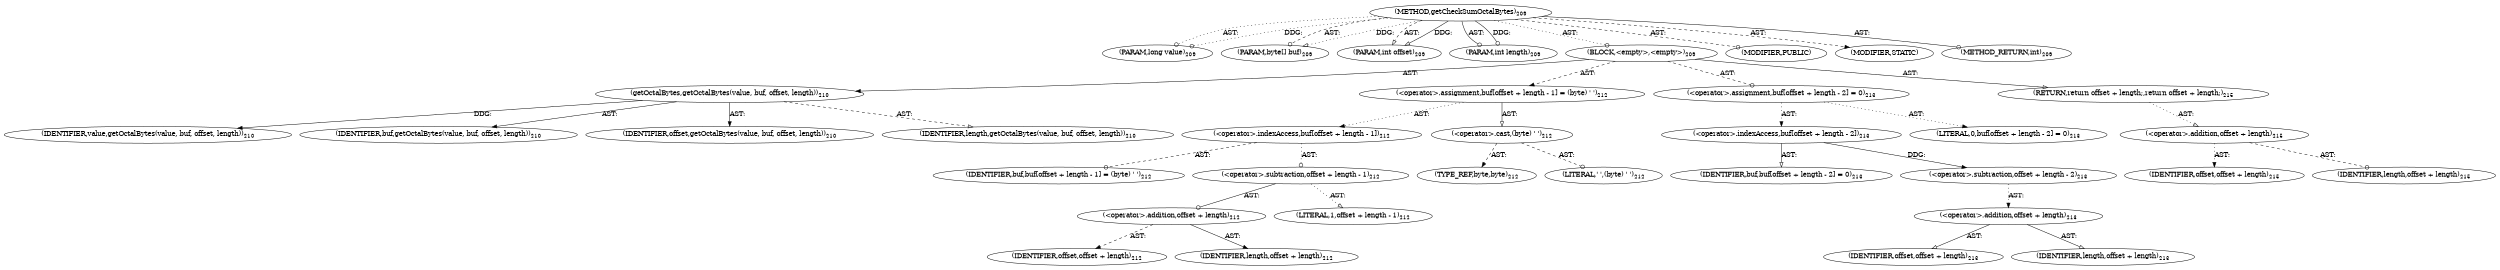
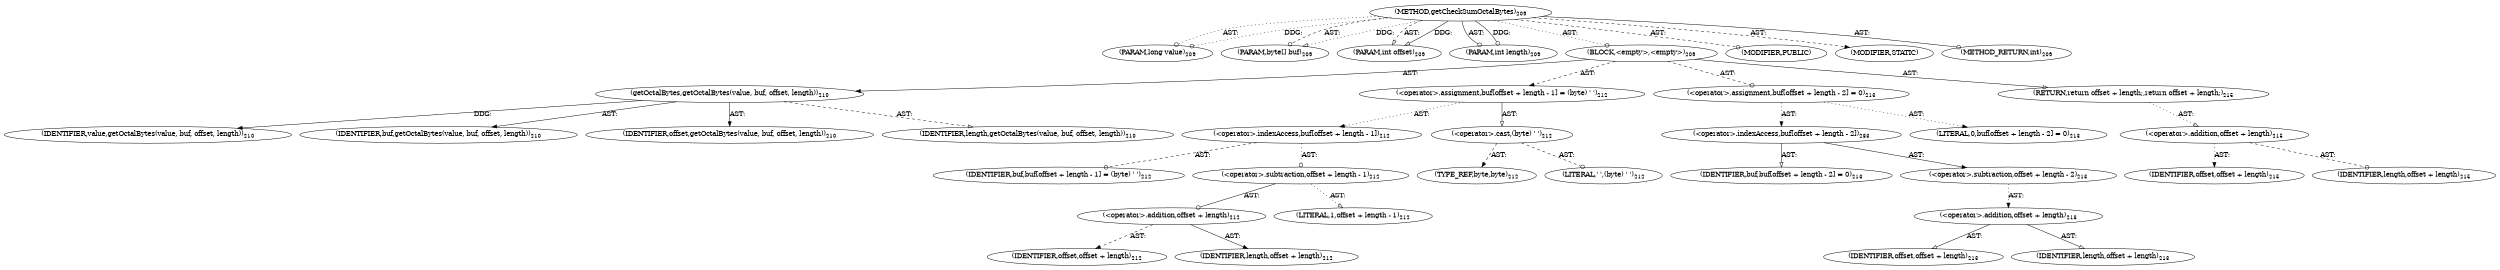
(1865, 134) -> (1865, 134)
(1918, 155) -> (1918, 155)
